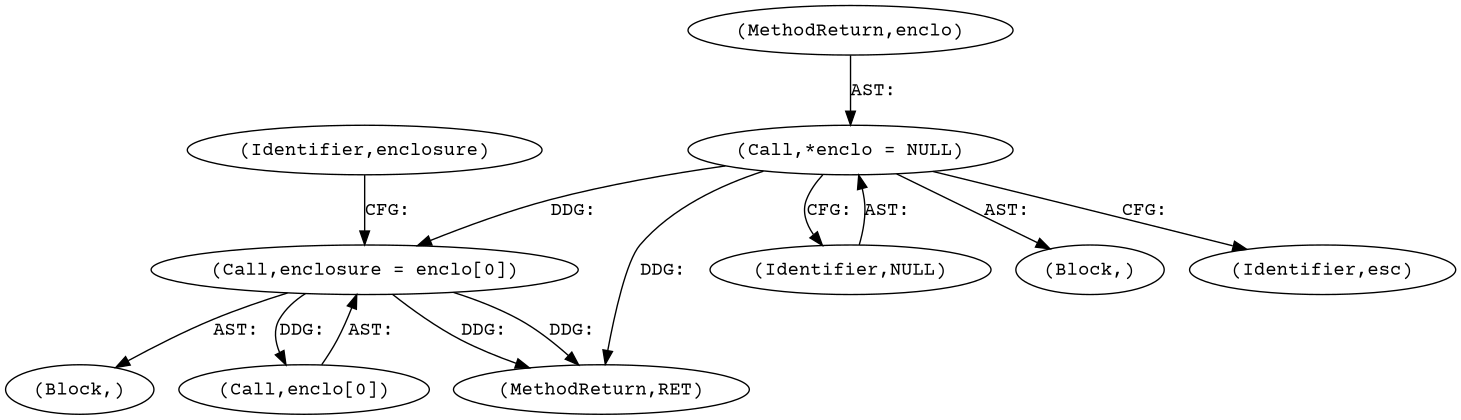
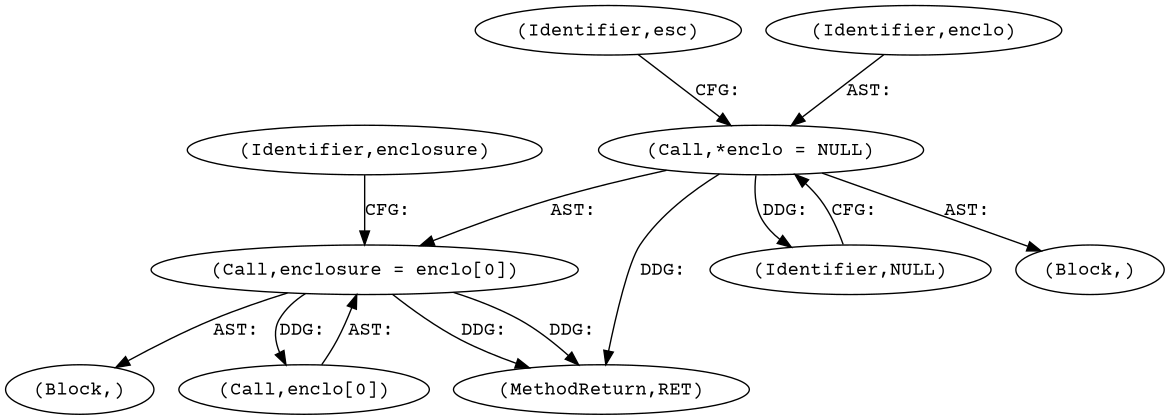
(851, 30) -> (914, 30)
(1083, 208) -> (679, 86)
(579, 210) -> (579, 210)
(835, 210) -> (791, 210)
(893, 210) -> (860, 210)
